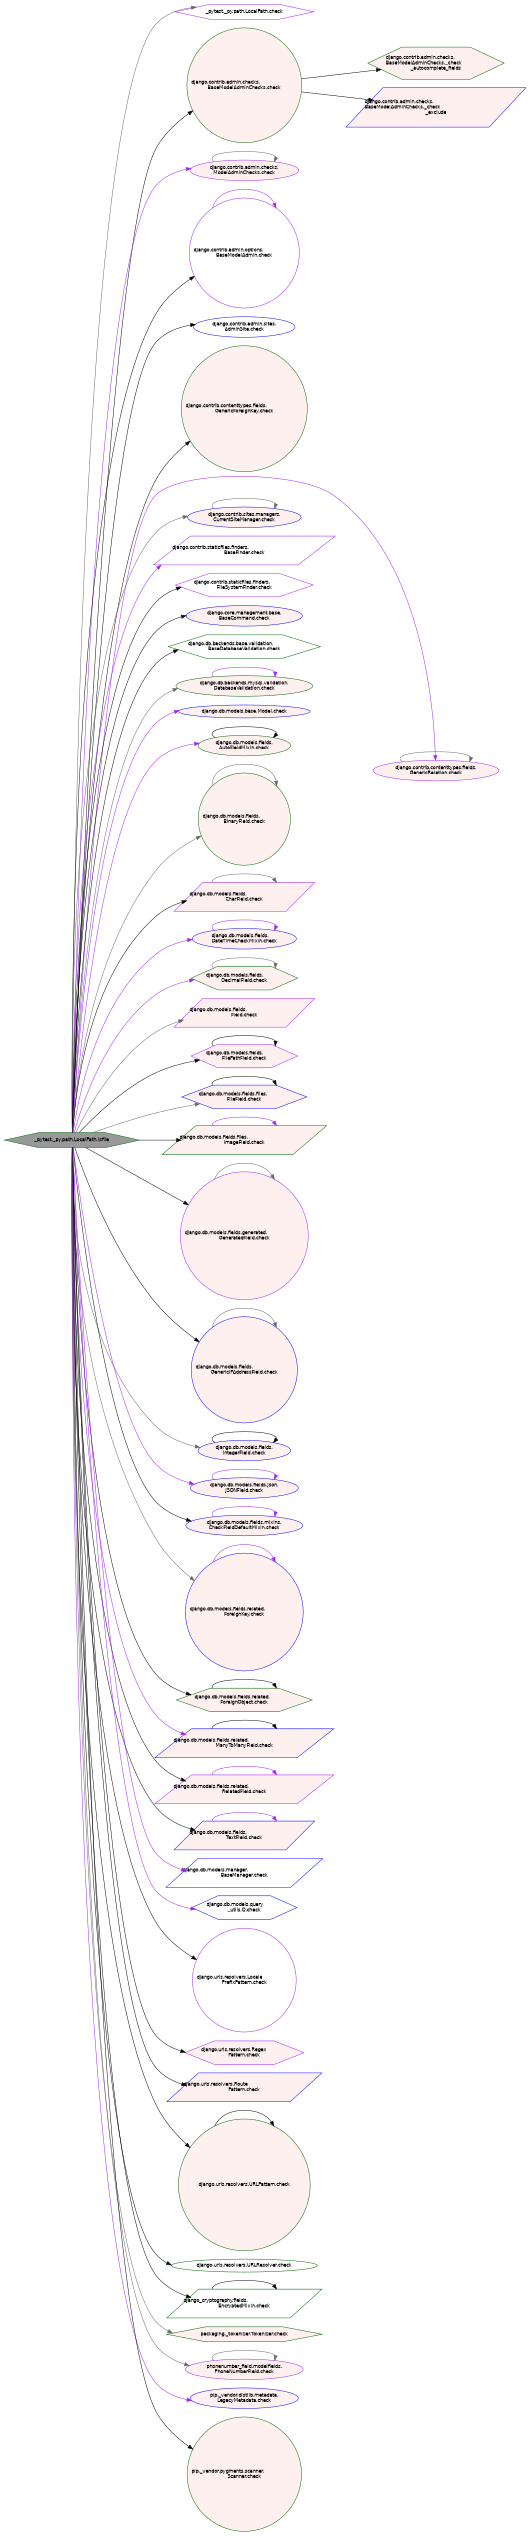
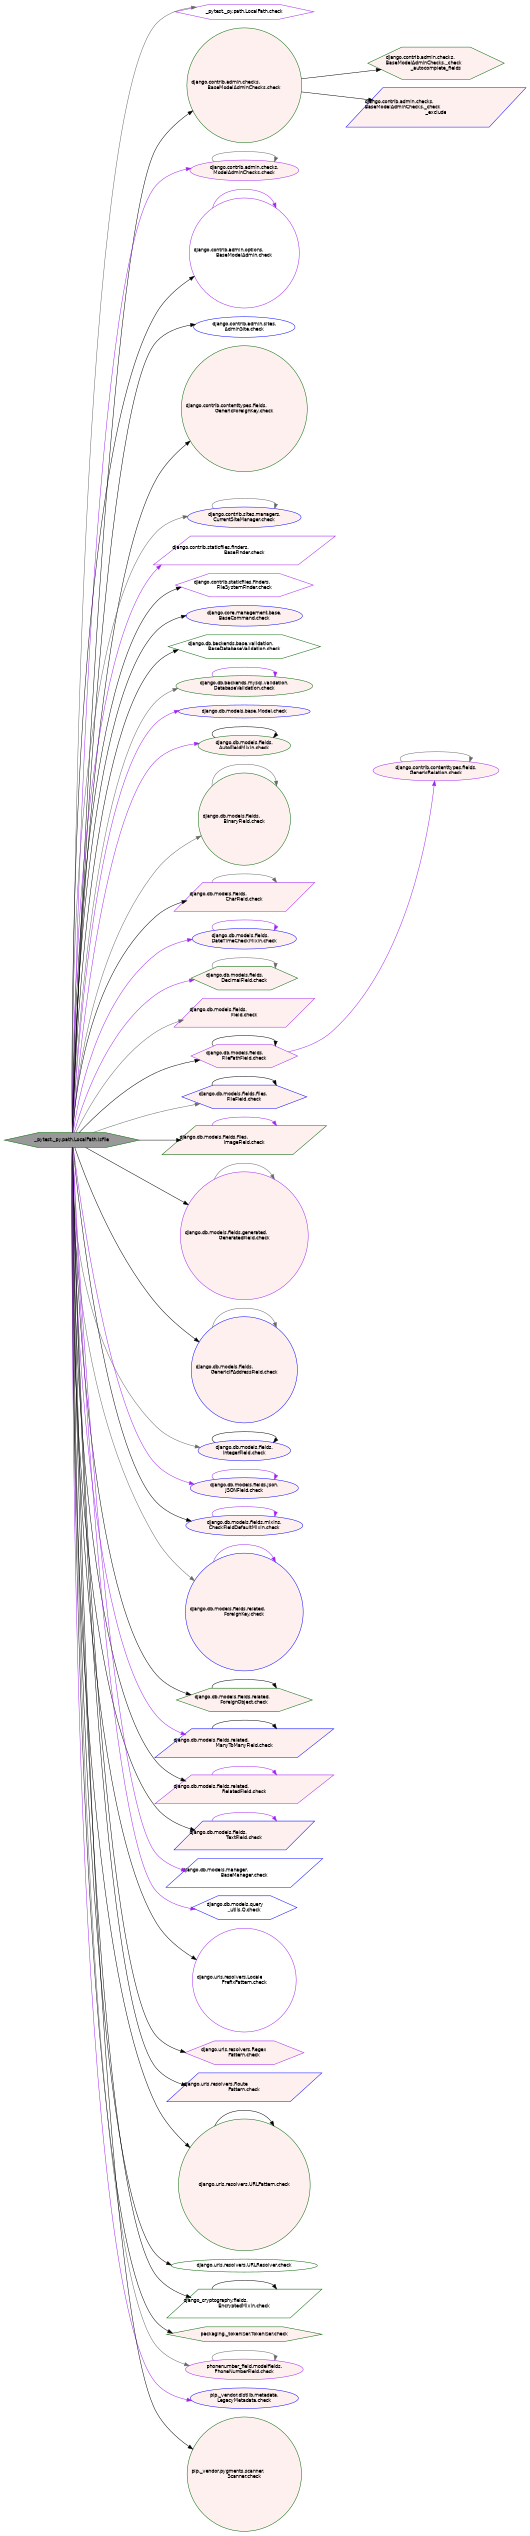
(135, 549) -> (394, 940)
(83, 1746) -> (83, 1746)
